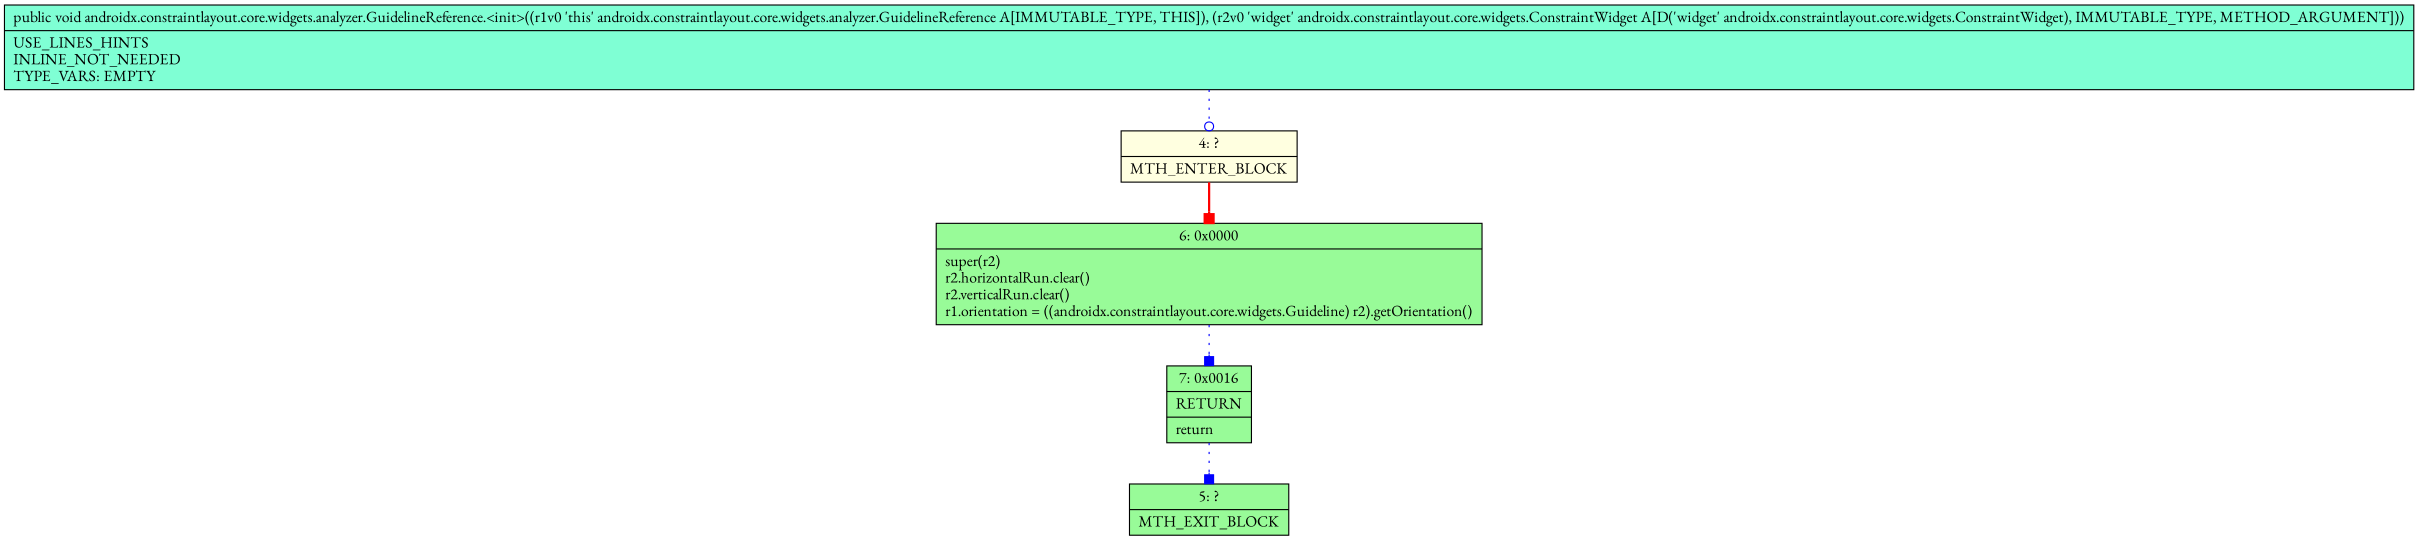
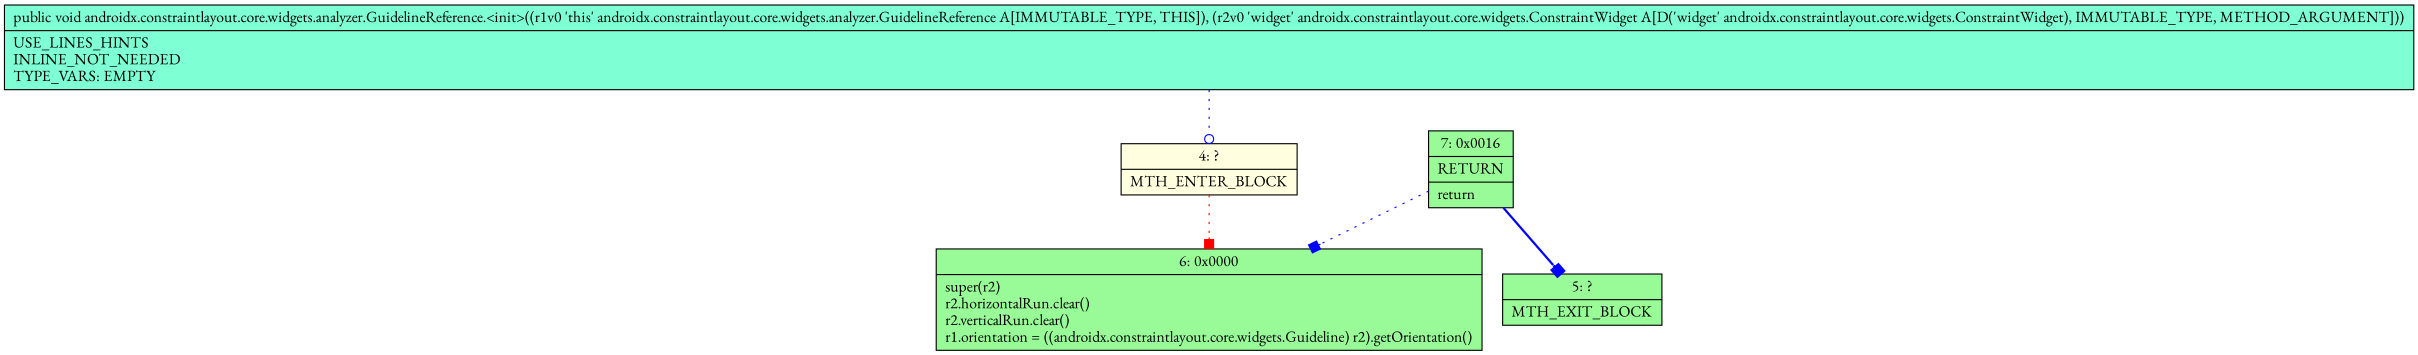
(1209, 197) -> (1209, 216)
(1209, 340) -> (1375, 218)
(1209, 458) -> (1528, 236)
